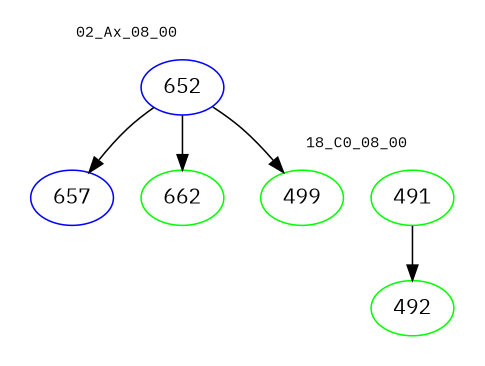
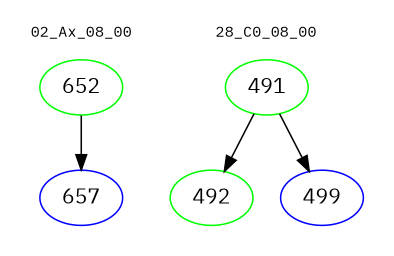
(182, 87) -> (81, 87)
(357, 143) -> (267, 33)
(258, 144) -> (291, 136)
(182, 198) -> none
(302, 198) -> (322, 198)
